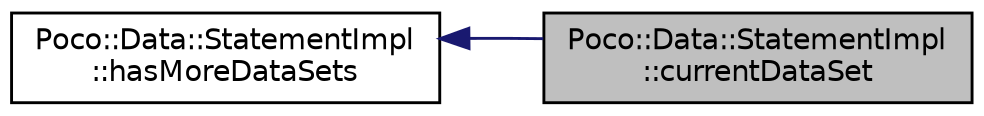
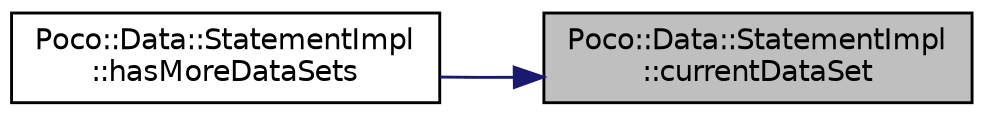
(506, 38) -> (477, 77)
